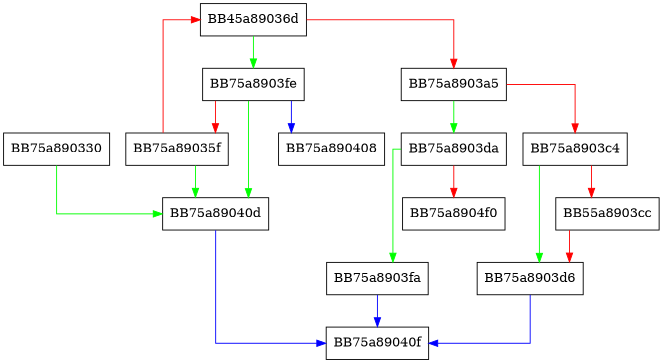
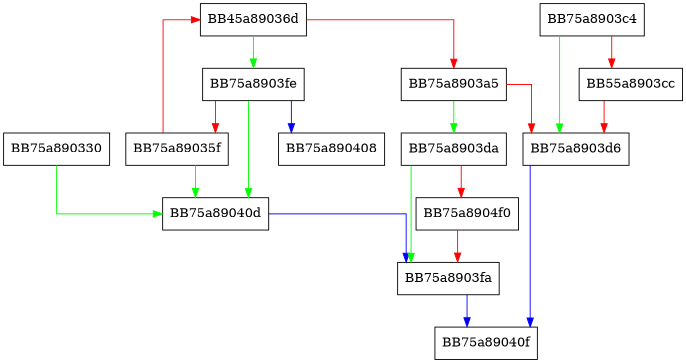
(561, 84) -> (532, 92)
none -> (458, 242)
(216, 337) -> (357, 214)
